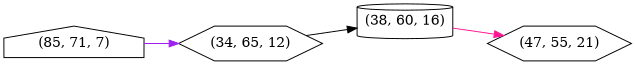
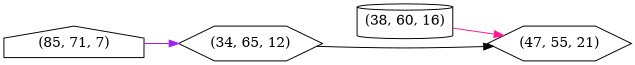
(327, 33) -> (400, 48)
